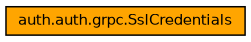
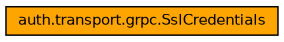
(126, 21) -> (142, 21)
